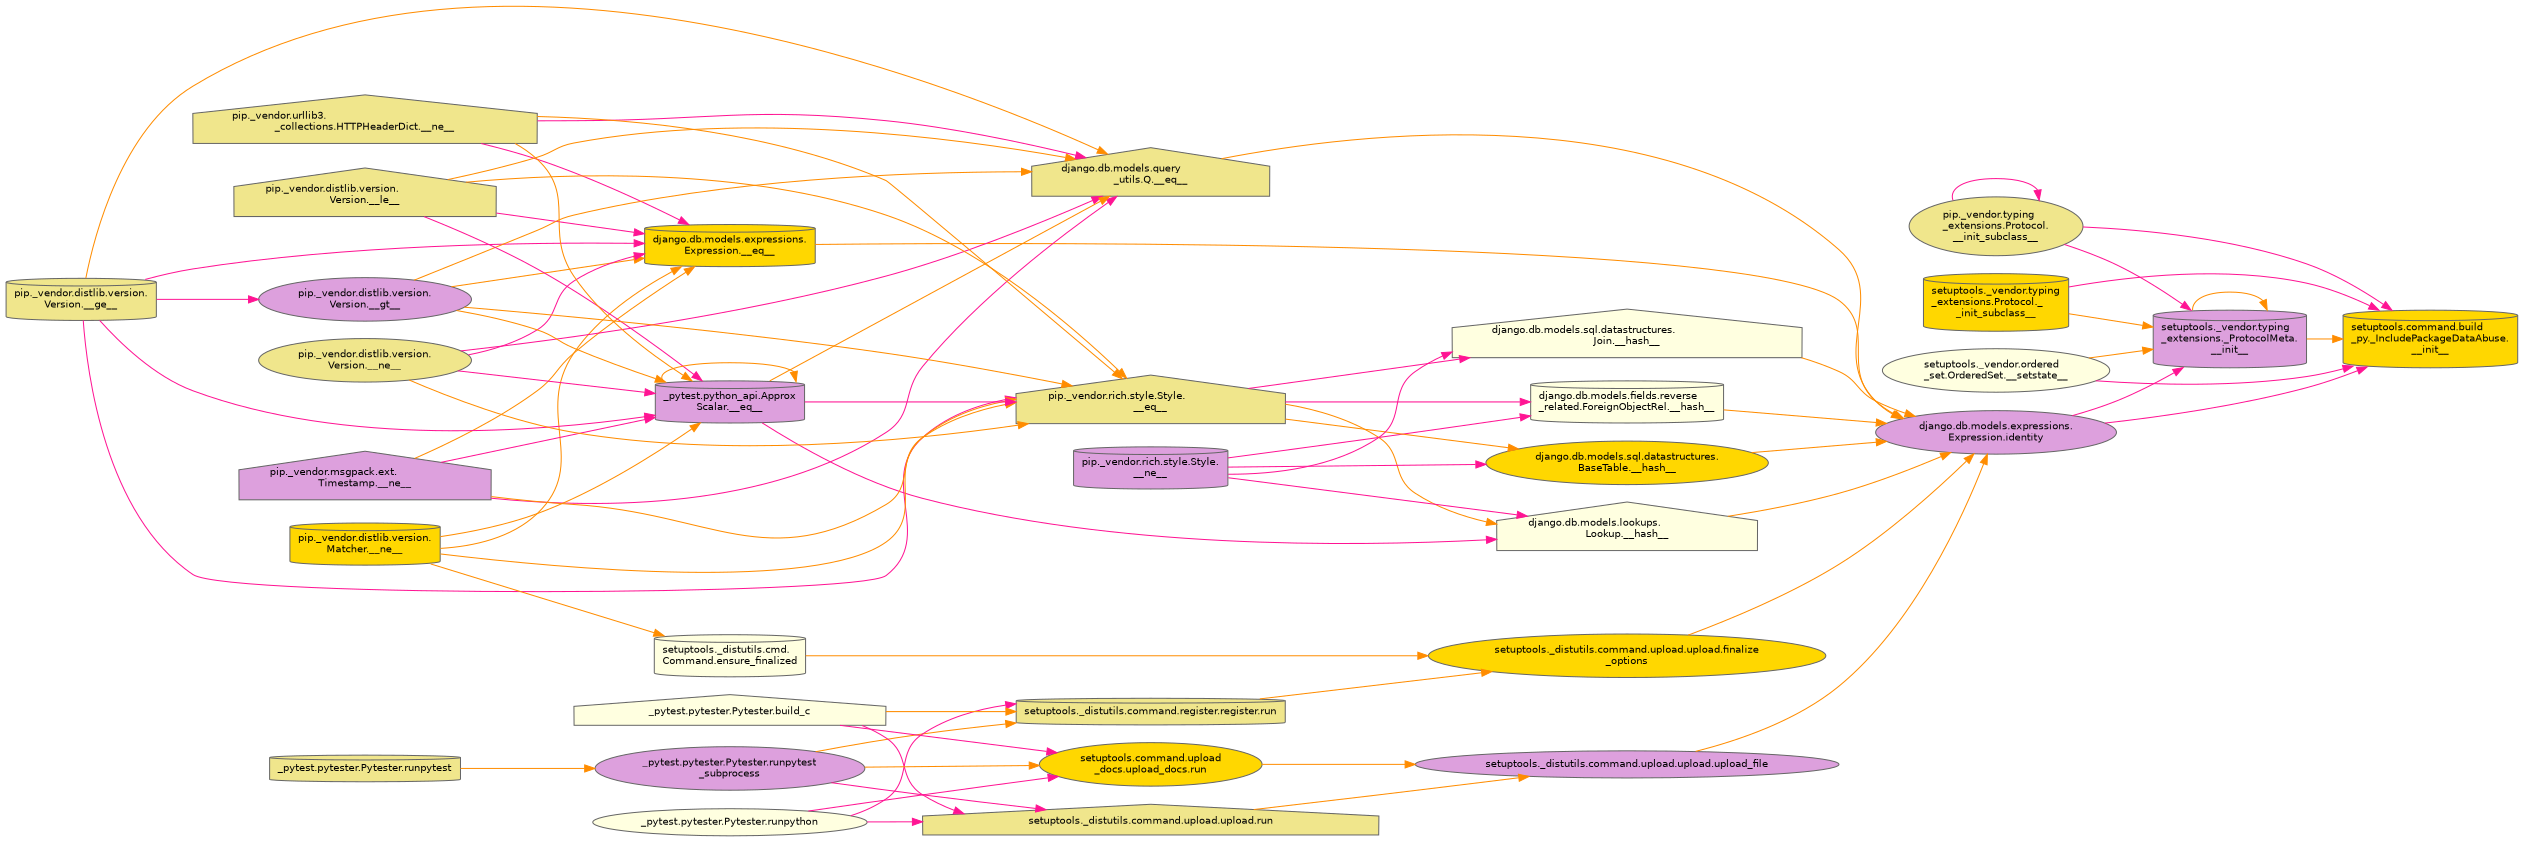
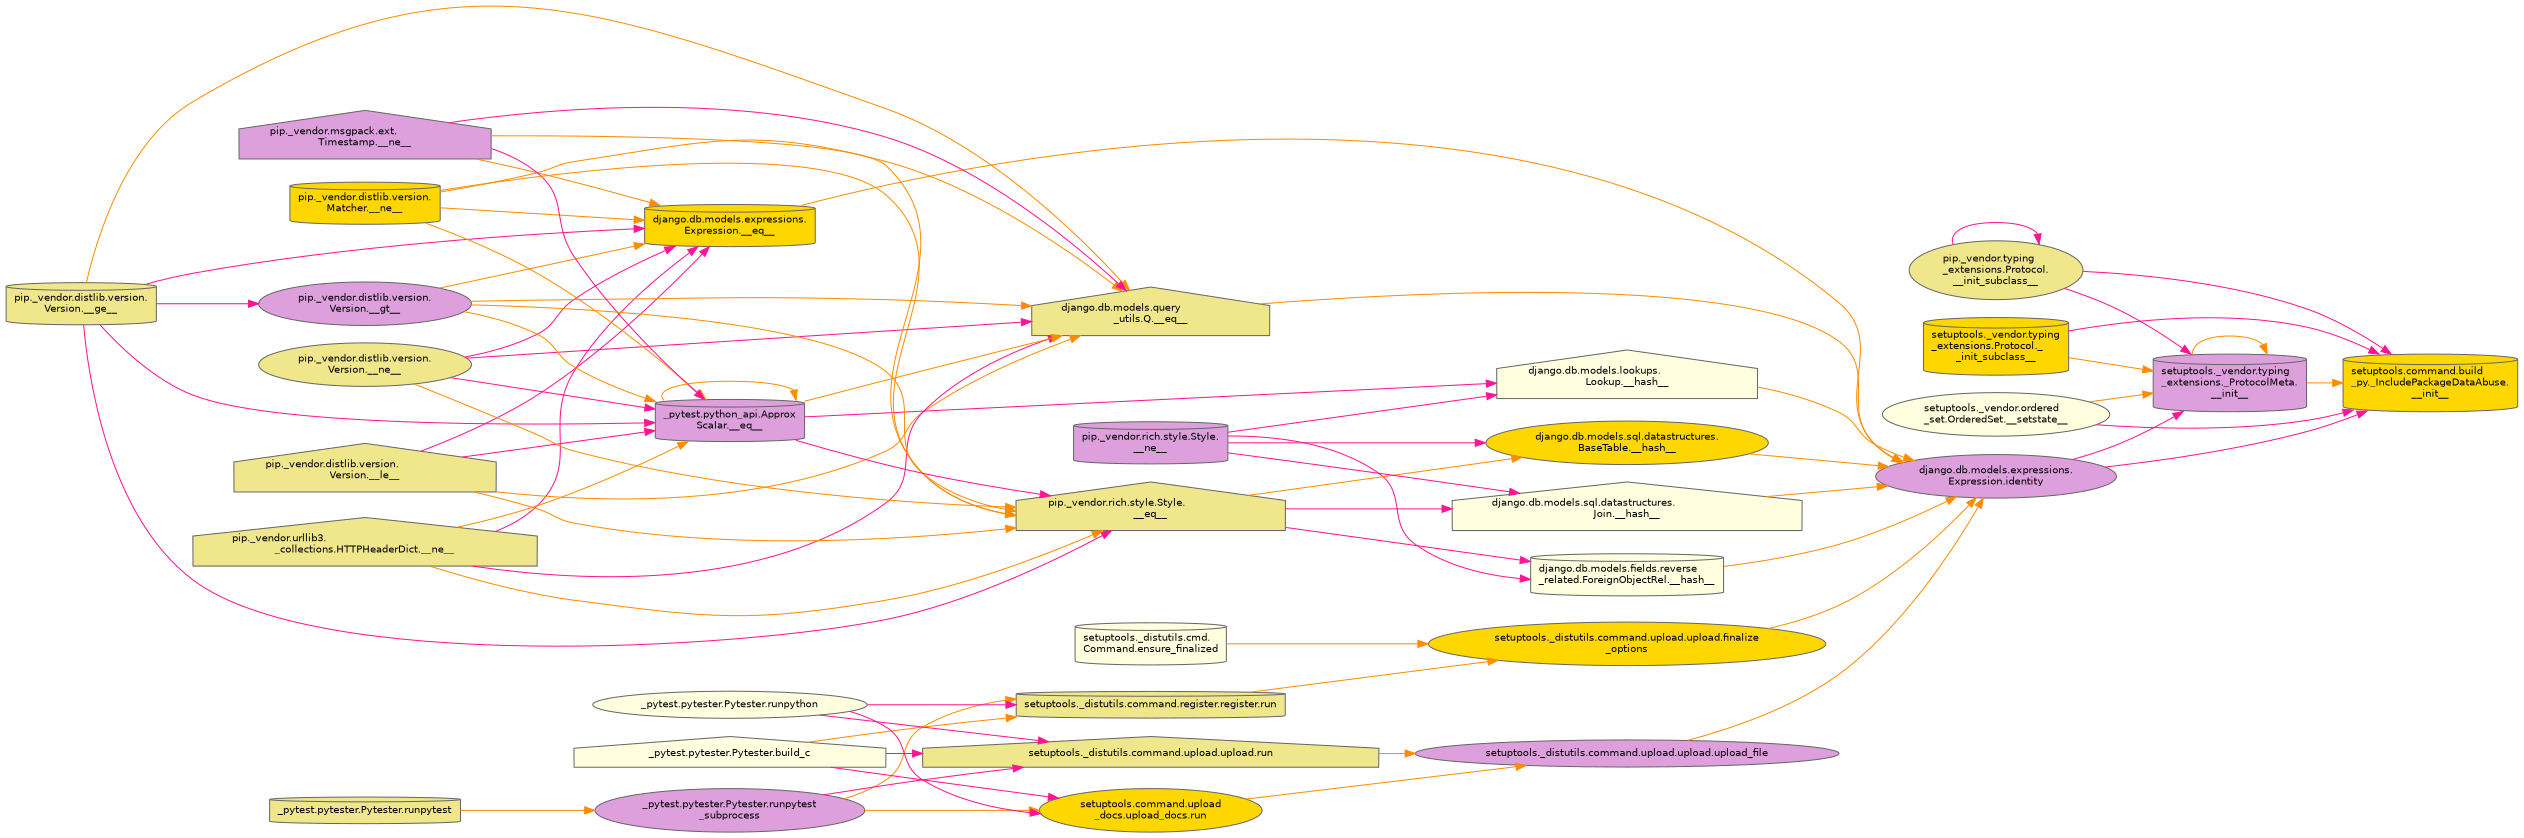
(1393, 455) -> none
(542, 598) -> (897, 165)
